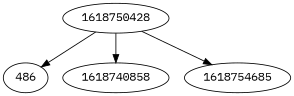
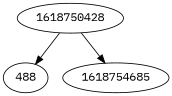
(26, 78) -> (26, 78)
(116, 78) -> none
